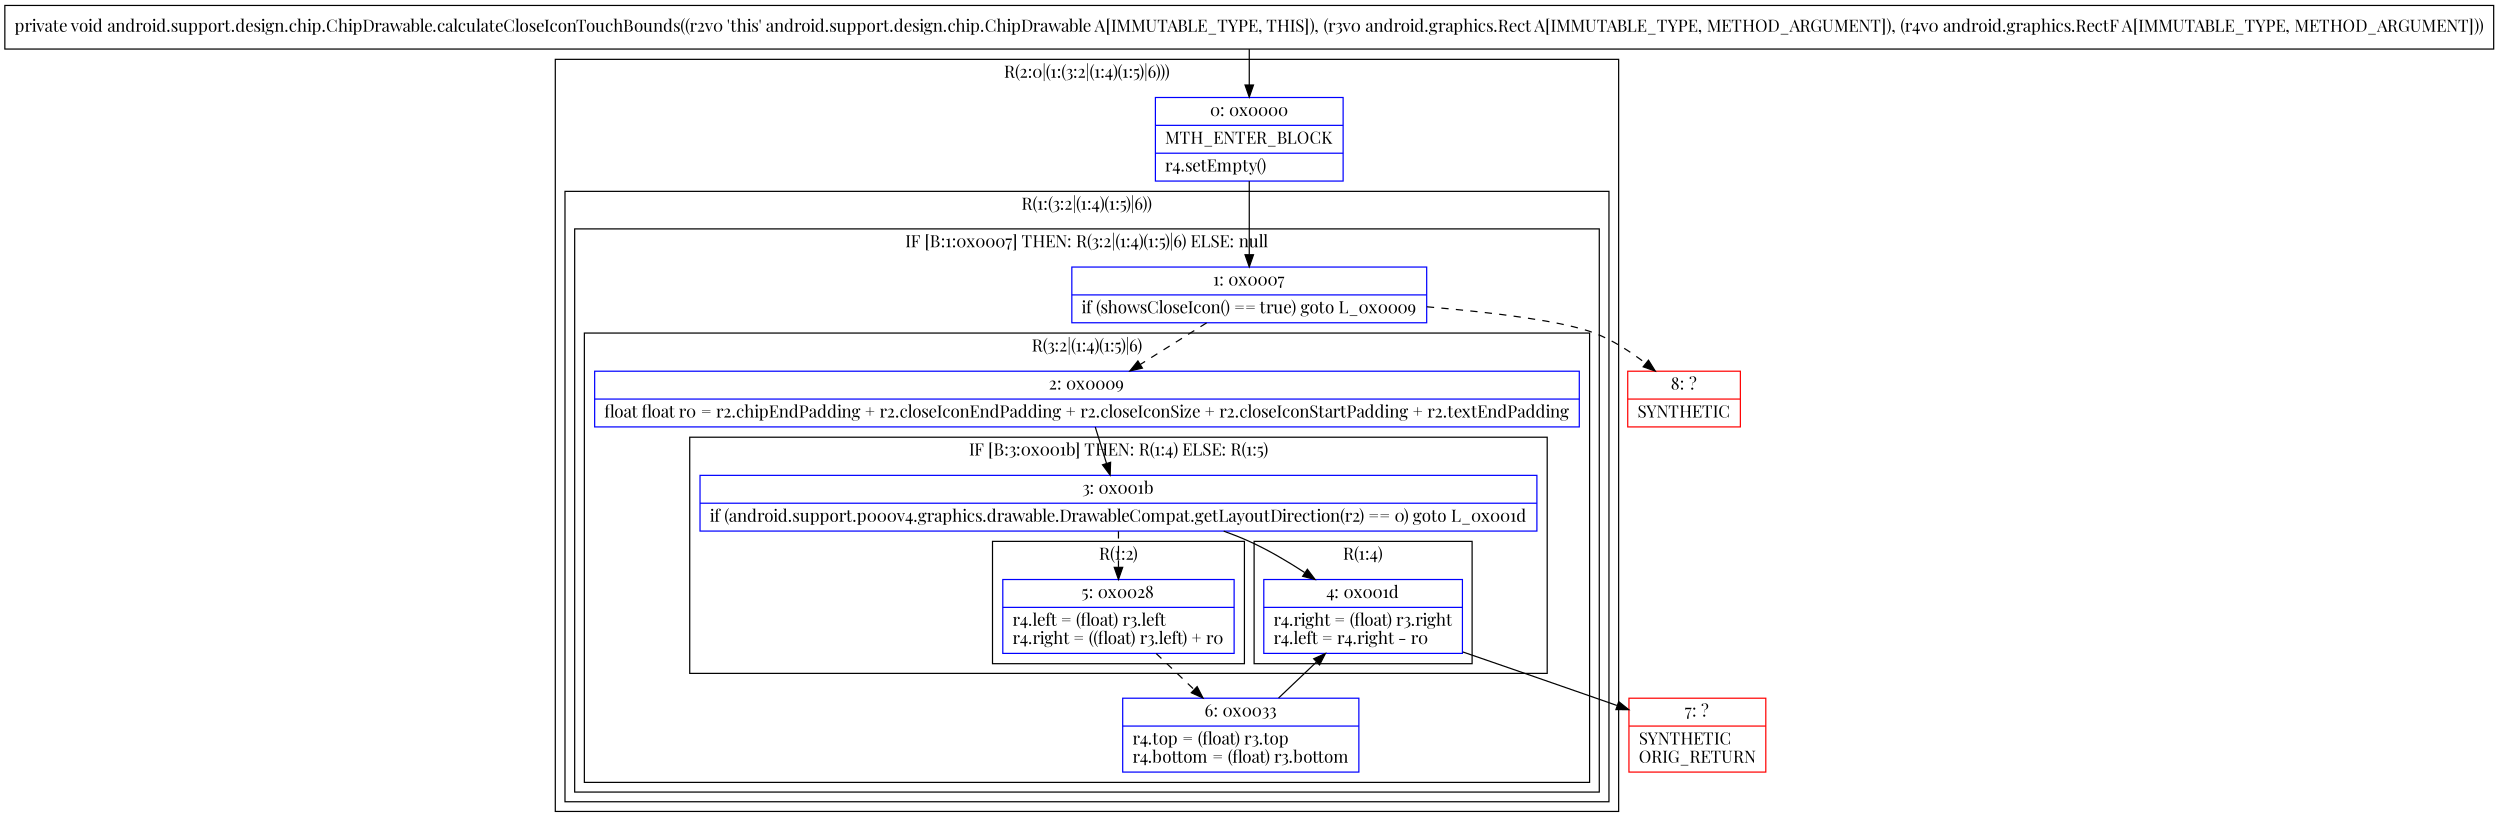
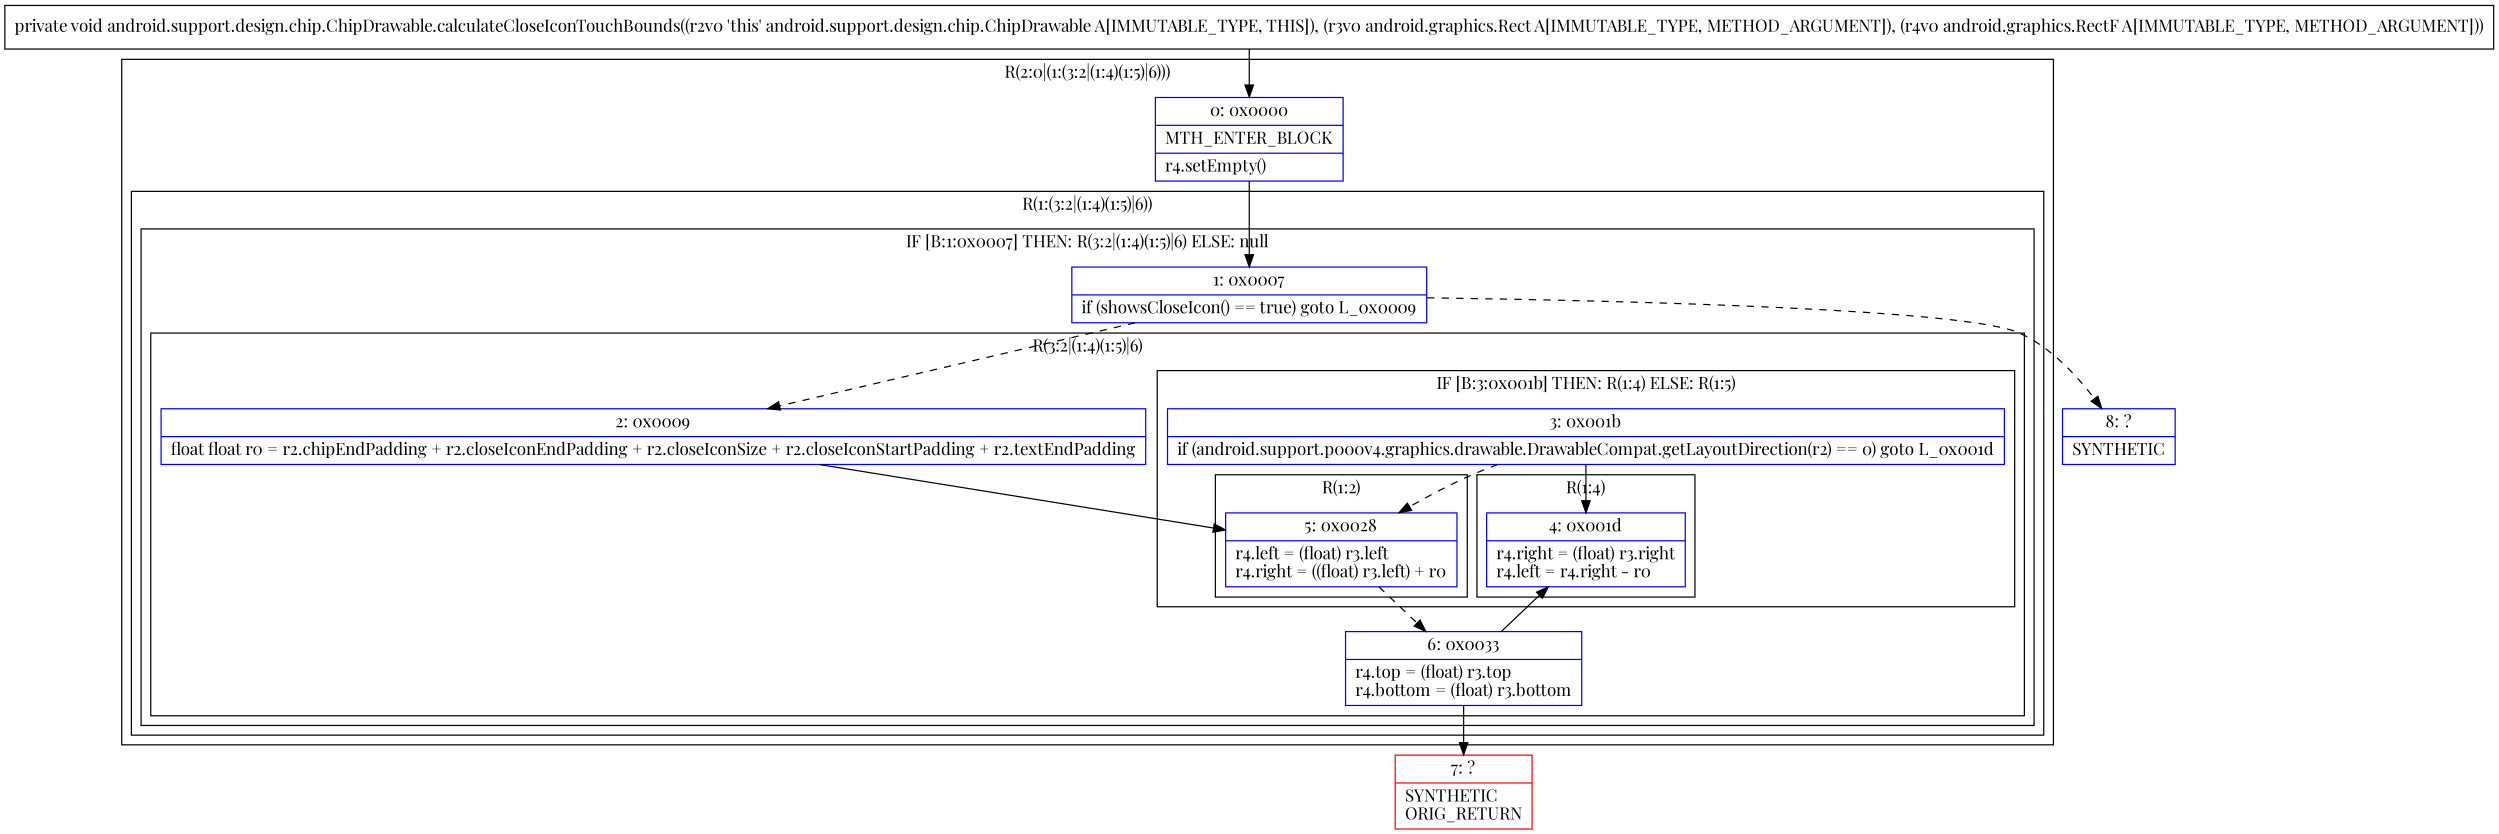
(1684, 399) -> (2119, 437)
(1101, 445) -> (1016, 496)
(1548, 681) -> (1464, 724)
